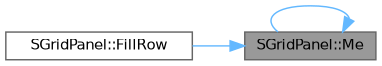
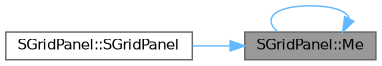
(99, 46) -> (99, 46)
